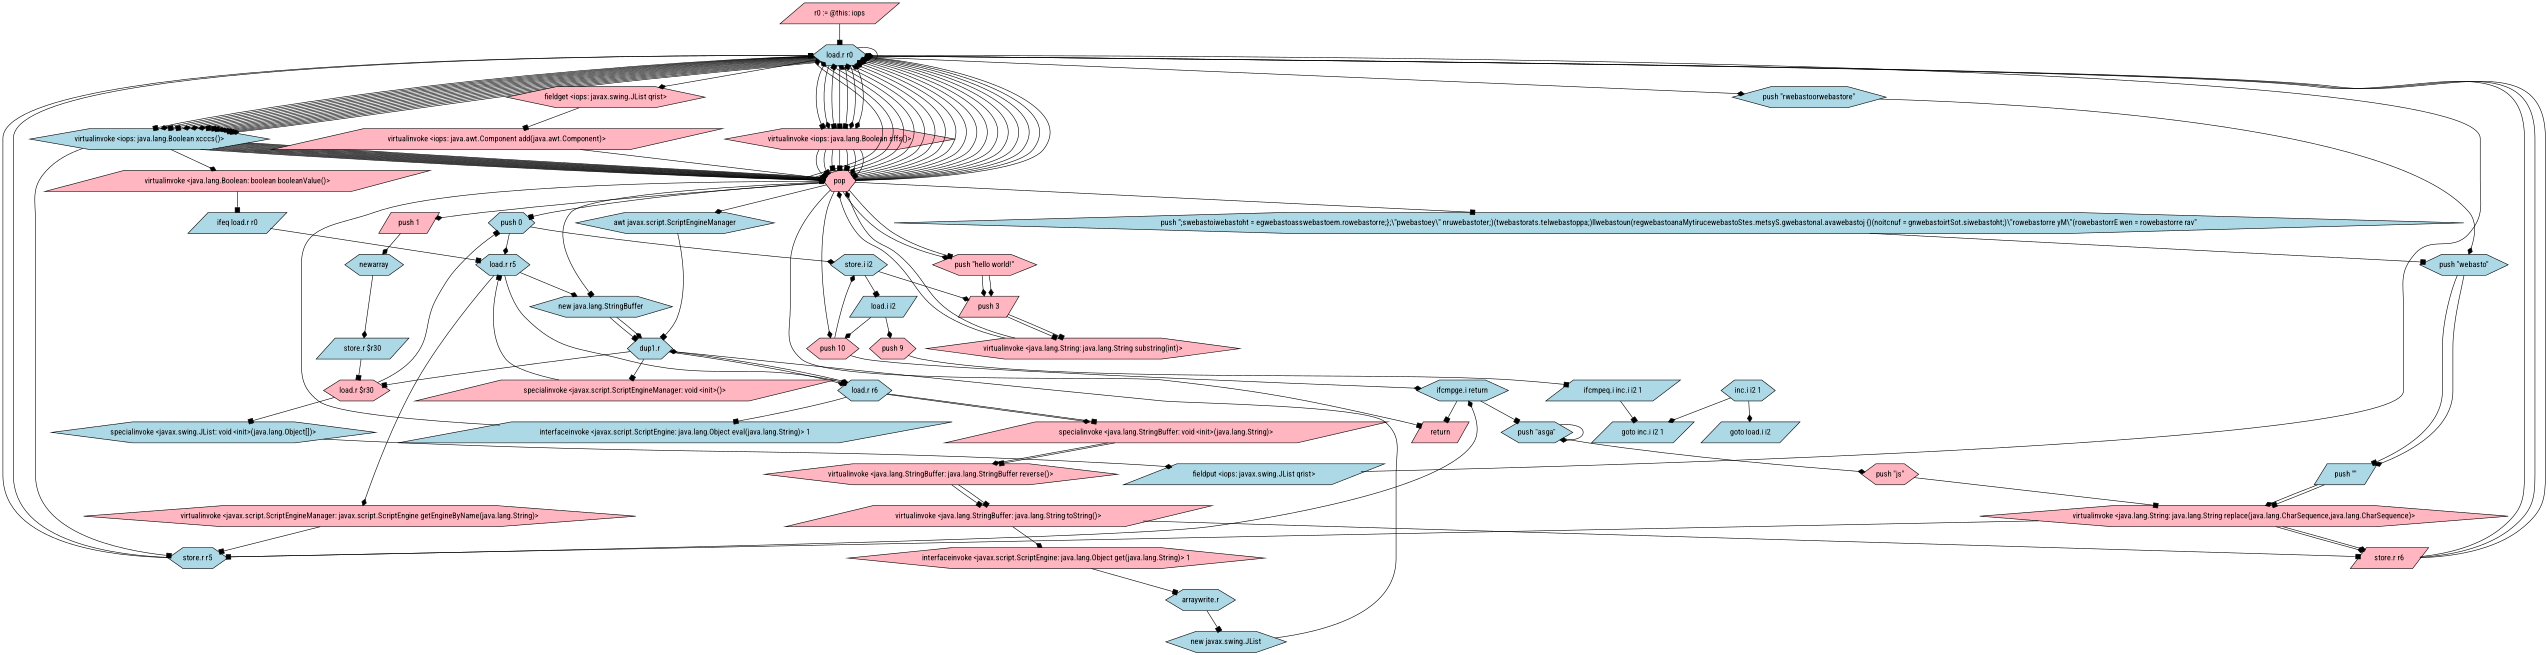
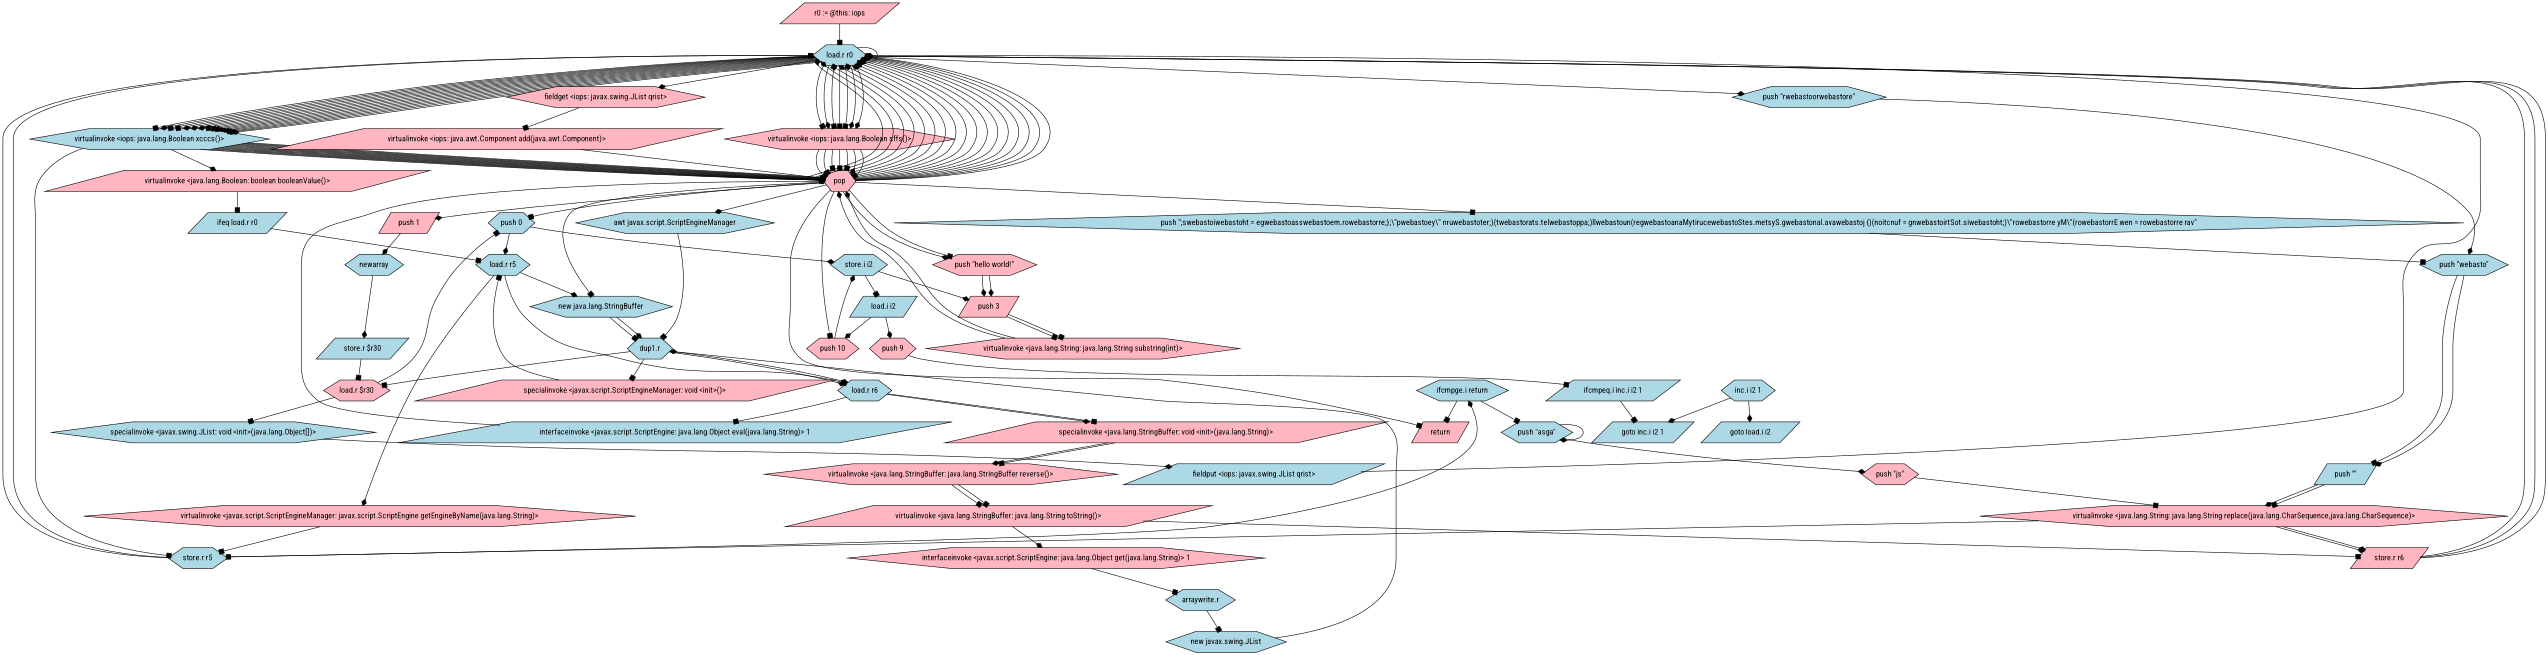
(822, 257) -> (822, 257)
(1188, 379) -> none
